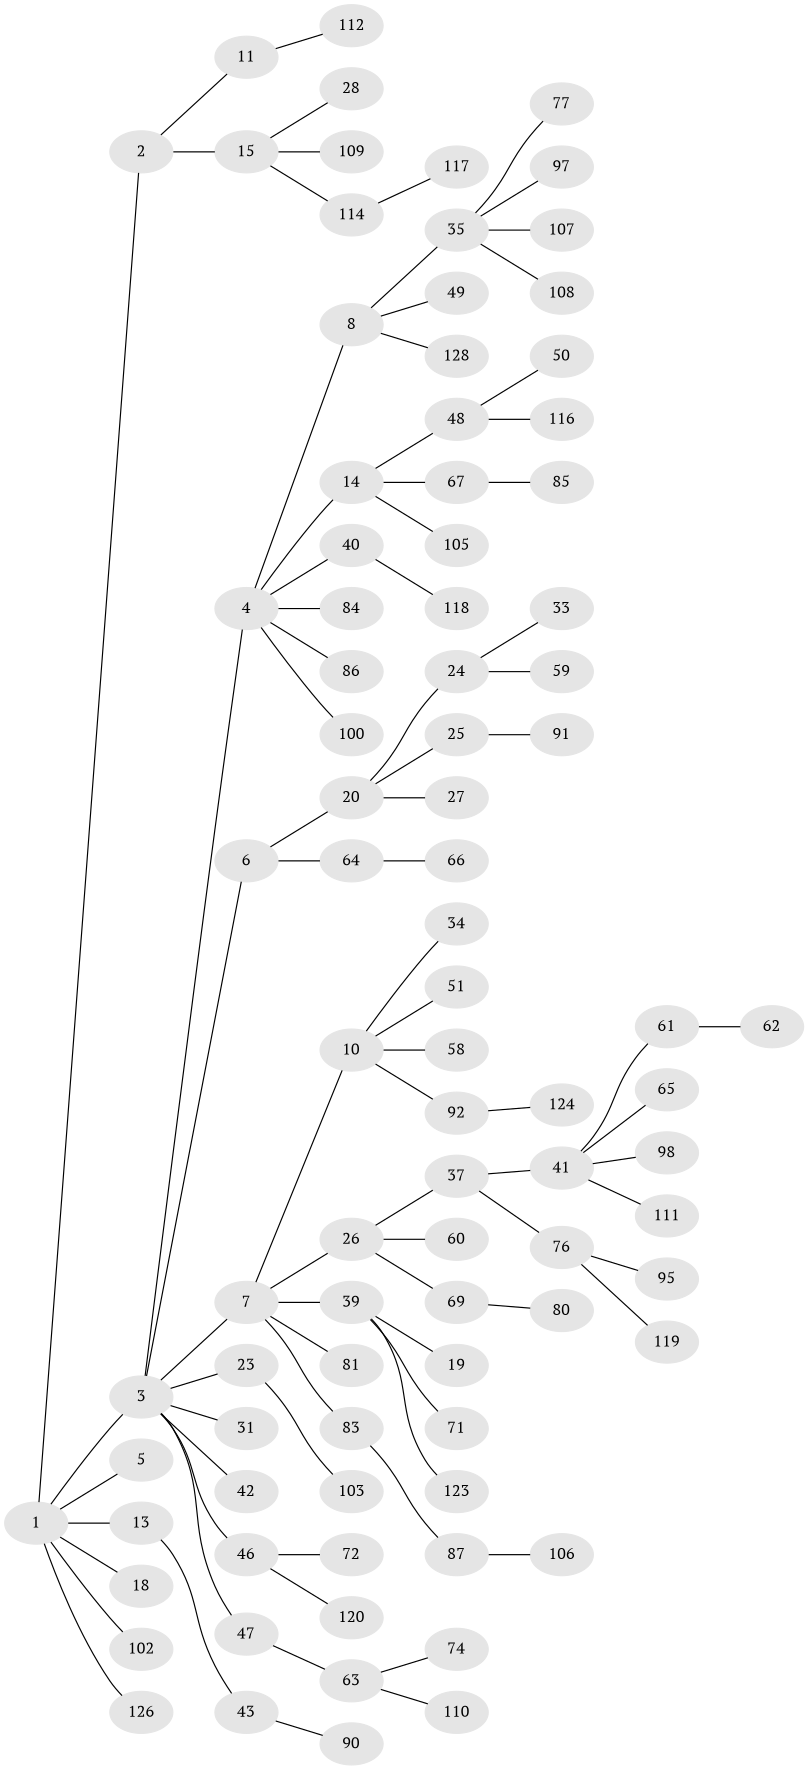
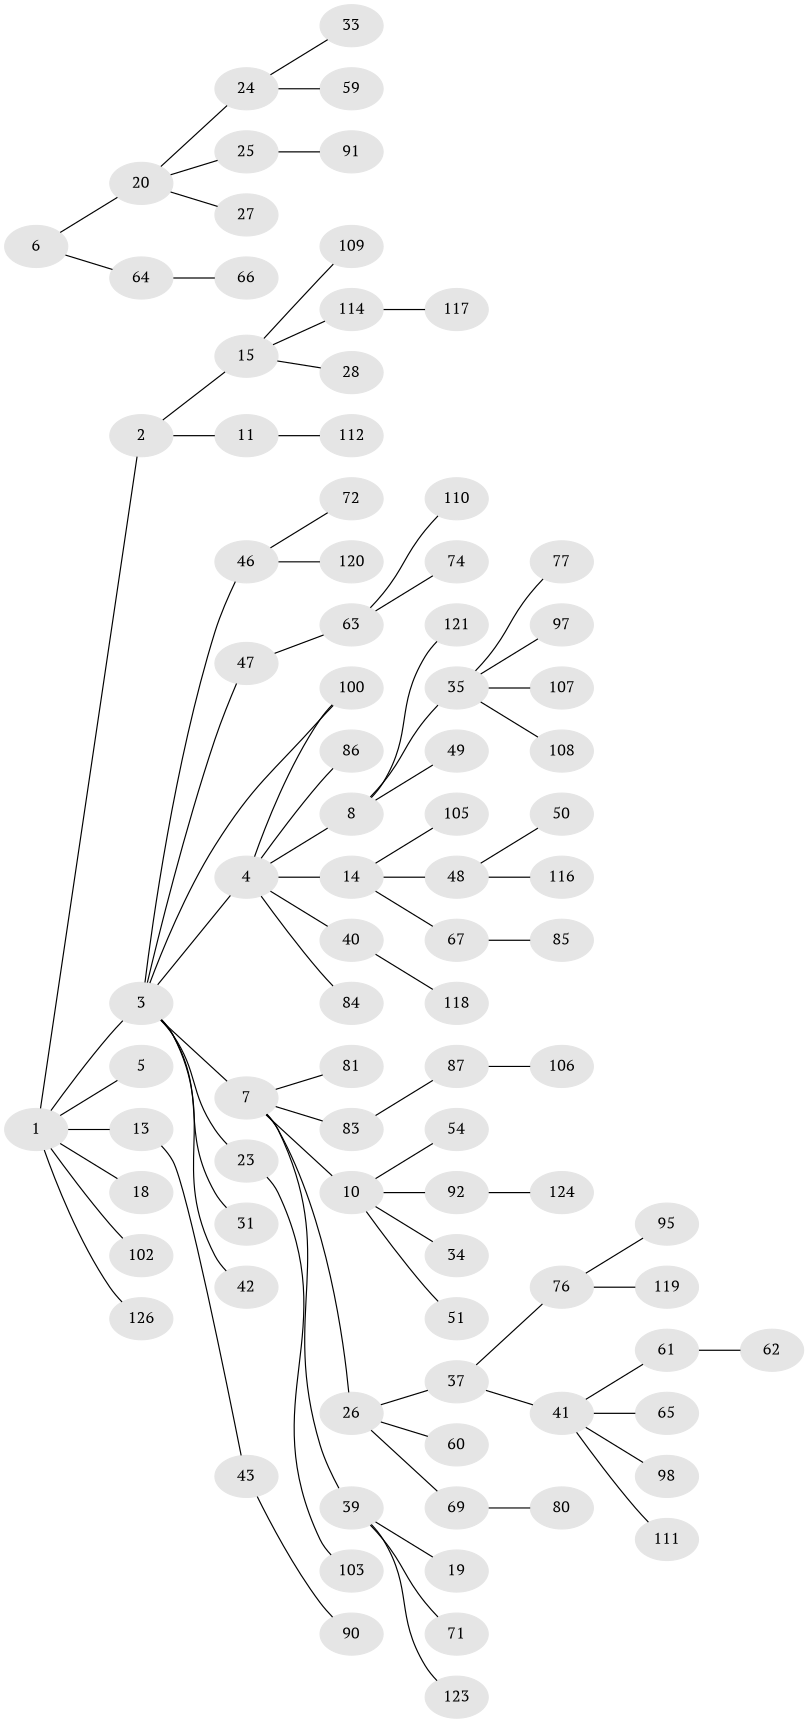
(457, 356) -> (457, 625)
(457, 1050) -> (457, 1130)
(194, 1129) -> (224, 832)
